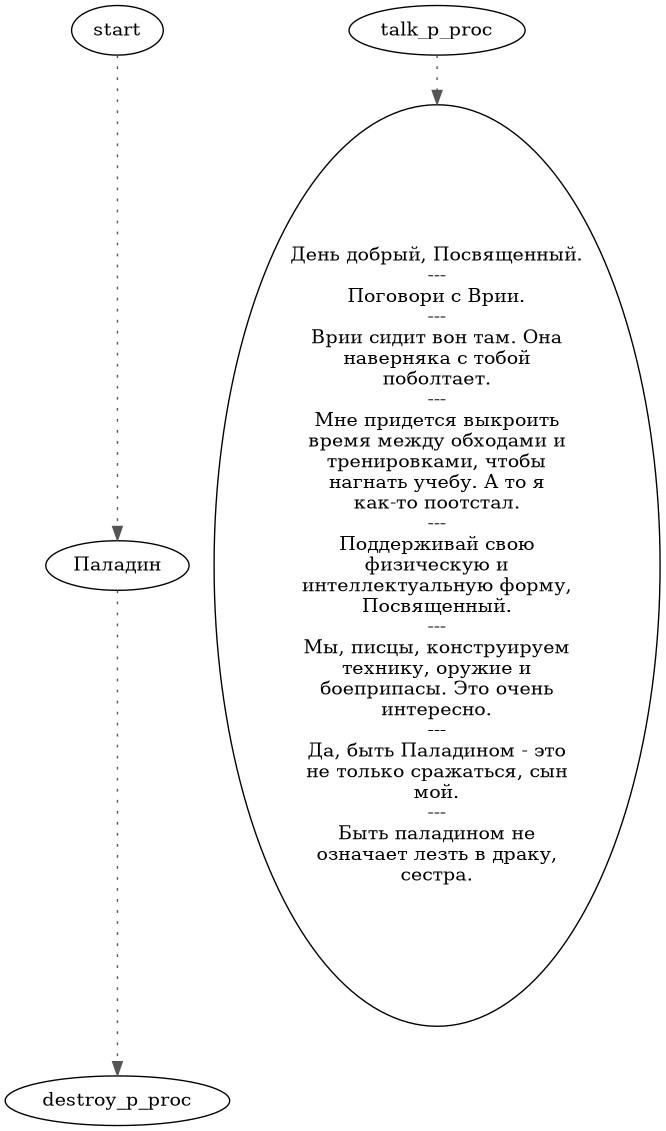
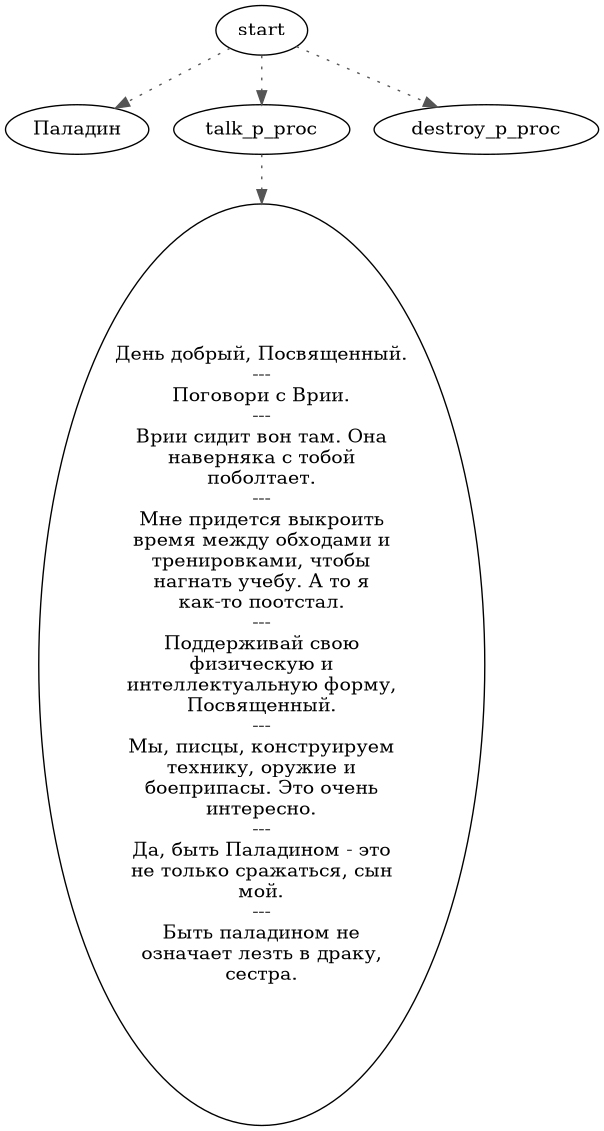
none -> (262, 73)
(117, 826) -> (360, 74)
